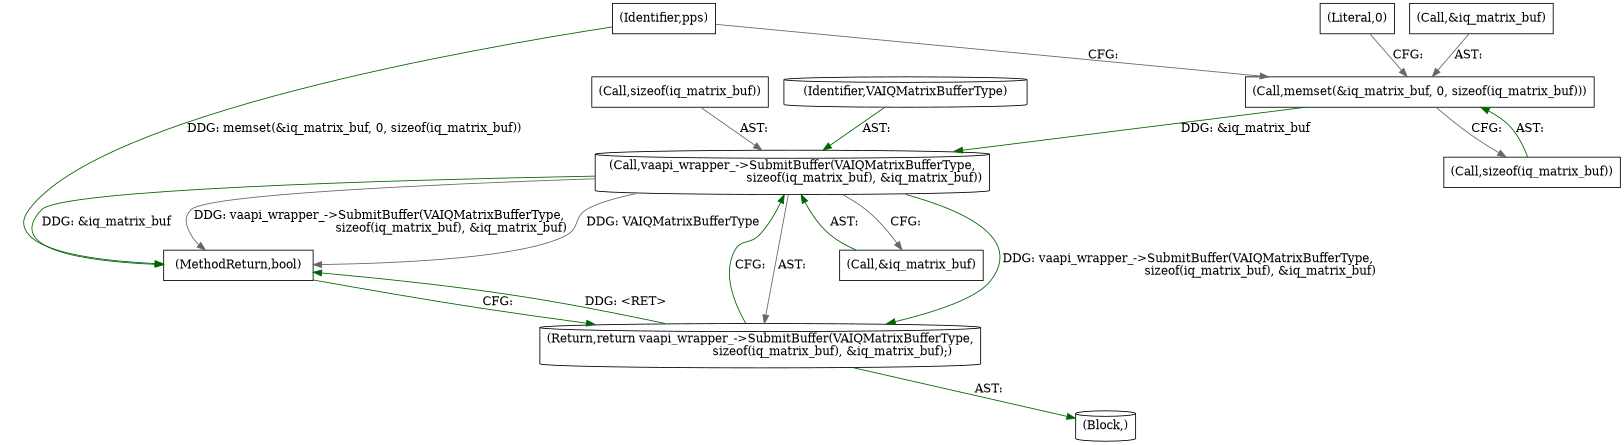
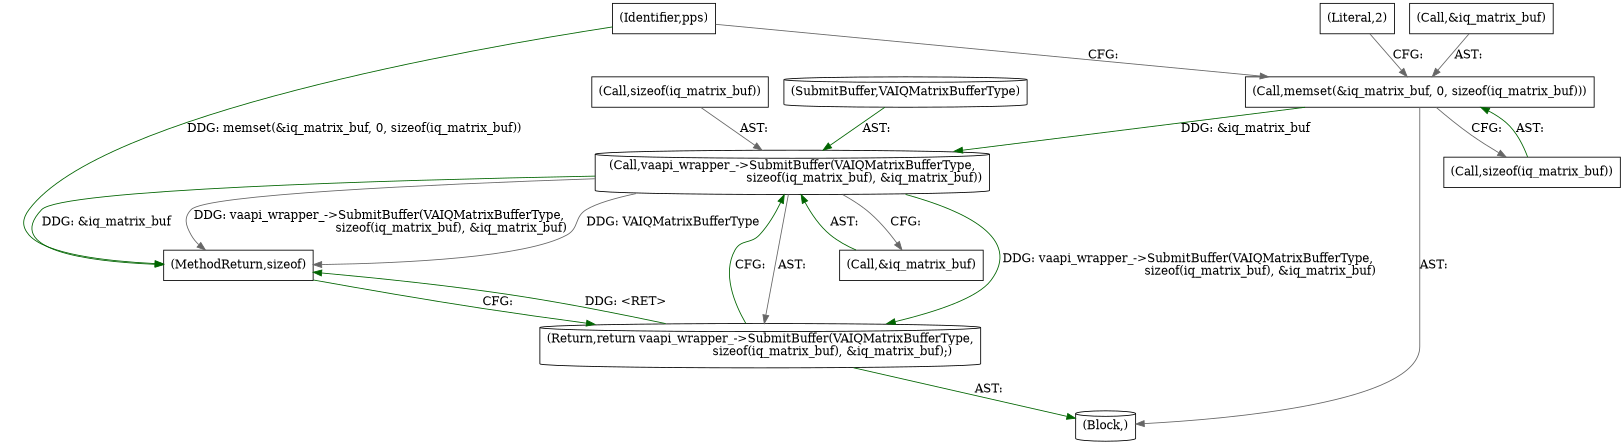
(1357, 19) -> (1357, 19)
(905, 92) -> (905, 92)
(238, 265) -> (238, 265)
none -> (1405, 371)
